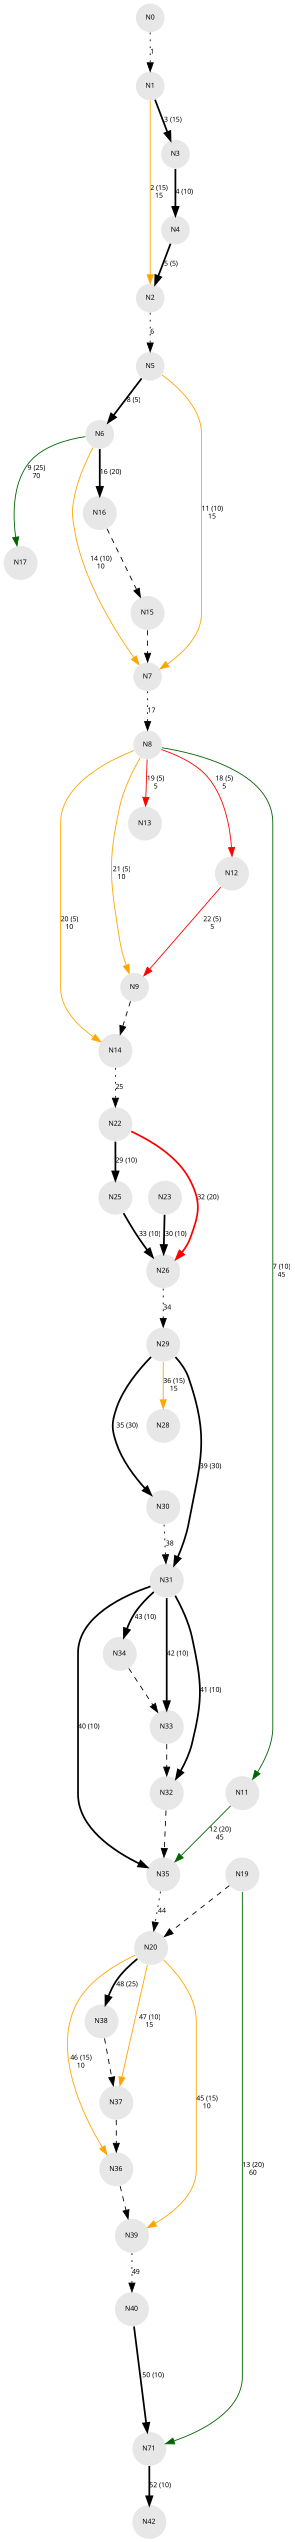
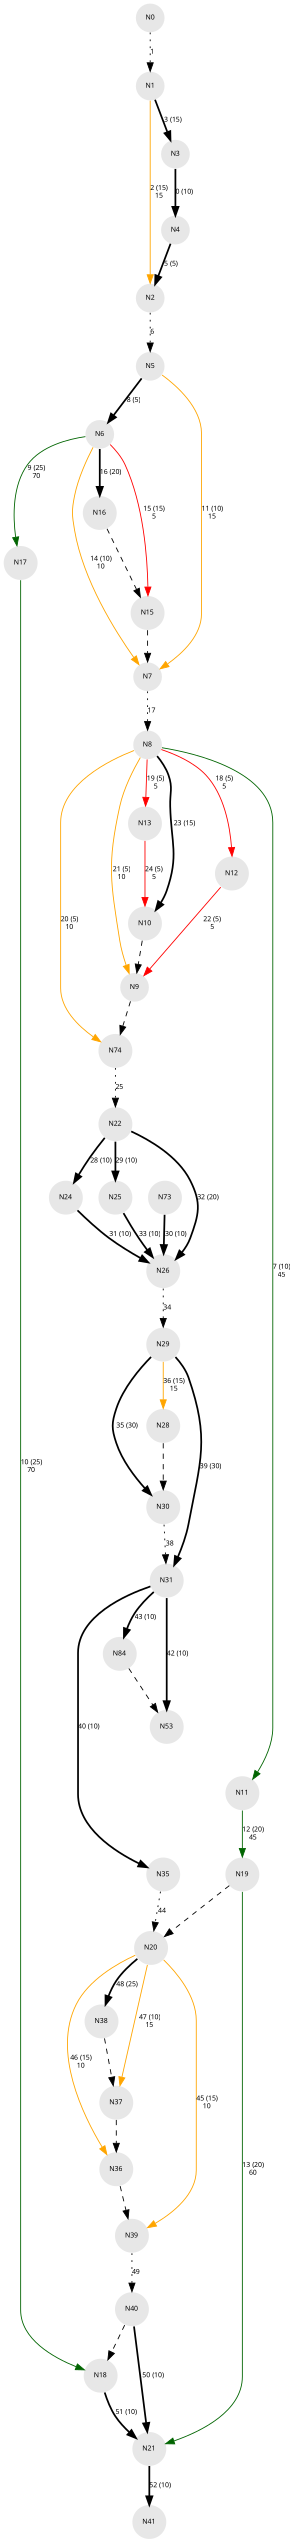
(185, 192) -> (185, 192)
none -> (140, 512)
none -> (145, 924)
(115, 1051) -> (115, 1051)
(190, 1180) -> (190, 1180)
none -> (66, 1198)
(165, 1198) -> (165, 1198)
none -> (163, 1462)
(120, 1654) -> (120, 1654)
(167, 1727) -> (167, 1727)
(167, 1793) -> none
(206, 1831) -> (242, 1829)
none -> (101, 2376)
(149, 2449) -> (149, 2449)
(149, 2522) -> (149, 2522)
